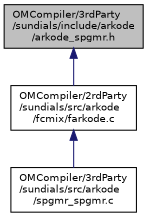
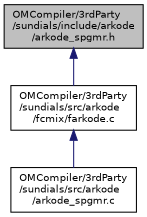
(74, 108) -> (74, 108)
(74, 190) -> (74, 190)
